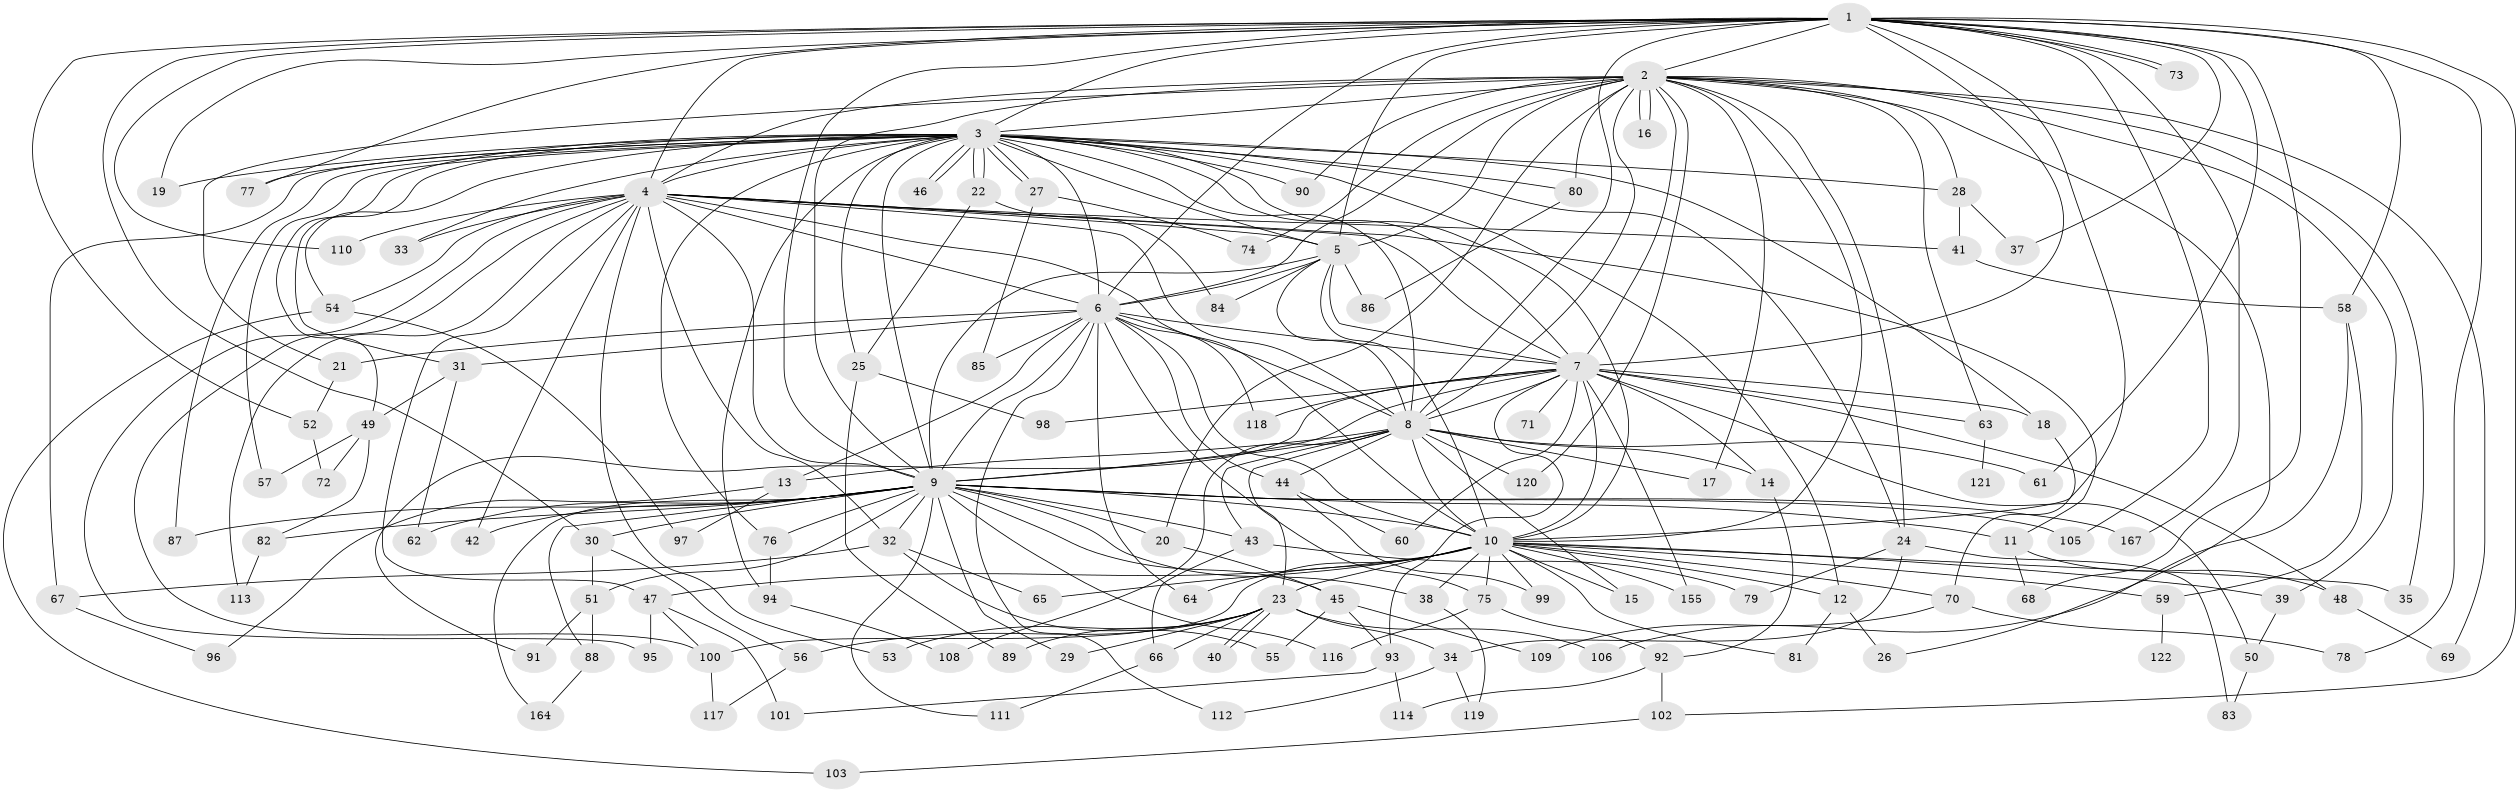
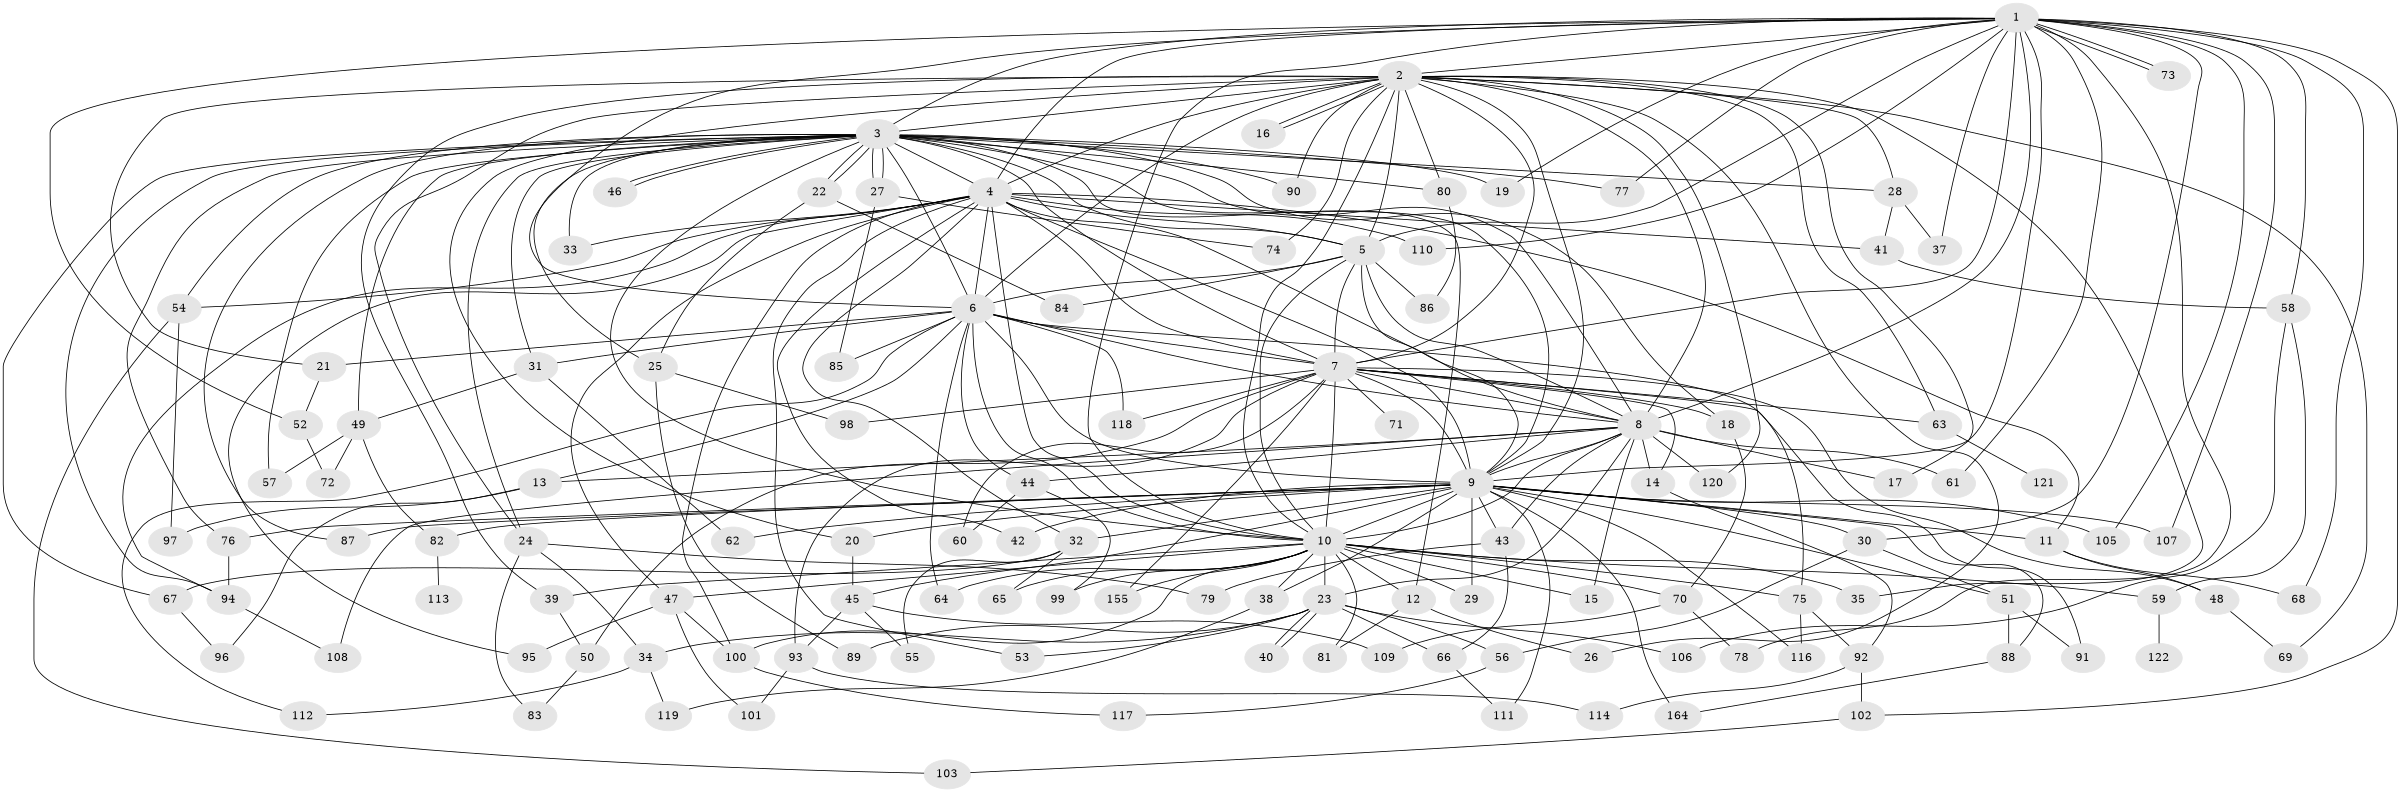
(391, 335) -> (545, 286)
(2132, 542) -> (2167, 542)
(1158, 636) -> (1400, 568)
